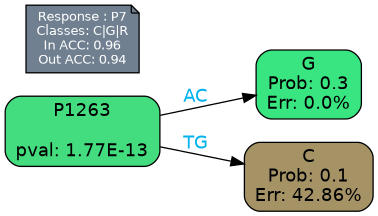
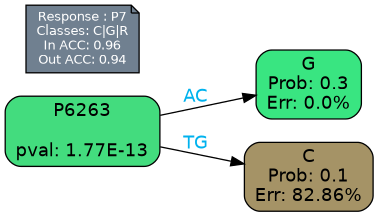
(83, 131) -> (83, 131)
(309, 177) -> (309, 177)
